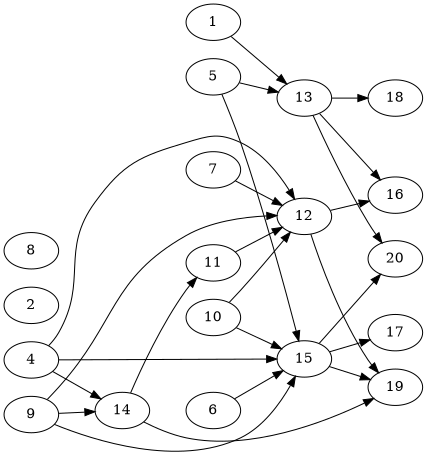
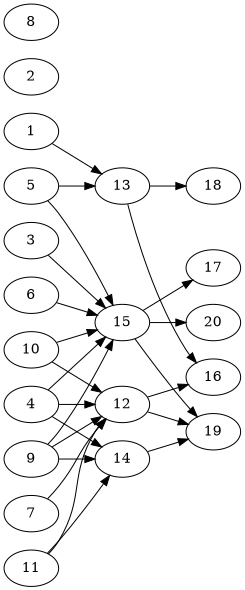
(342, 176) -> none
none -> (31, 241)
(157, 337) -> (76, 519)
